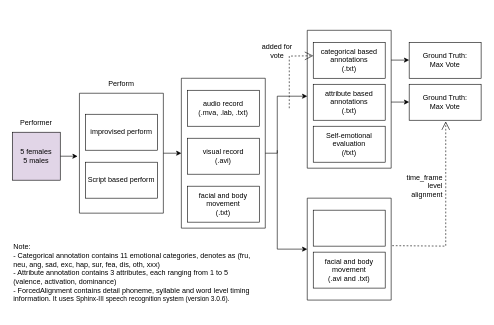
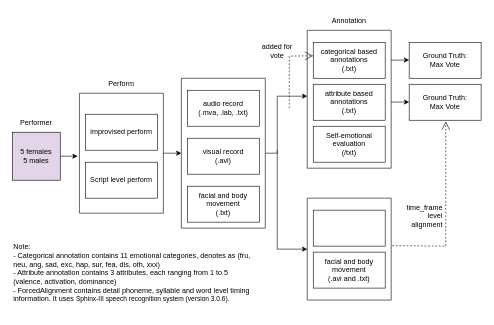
none -> (350, 21)
(122, 180) -> (122, 180)
(423, 186) -> (423, 216)
